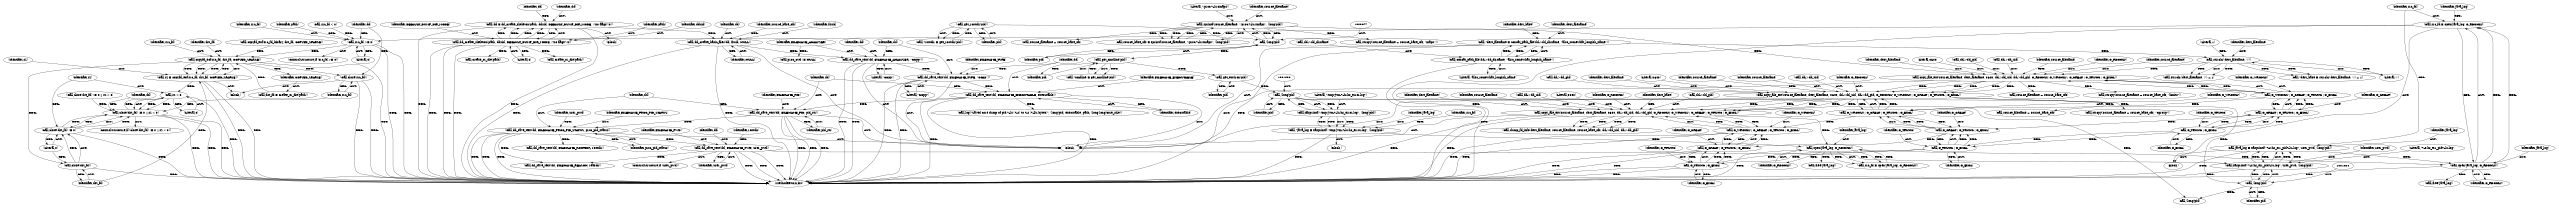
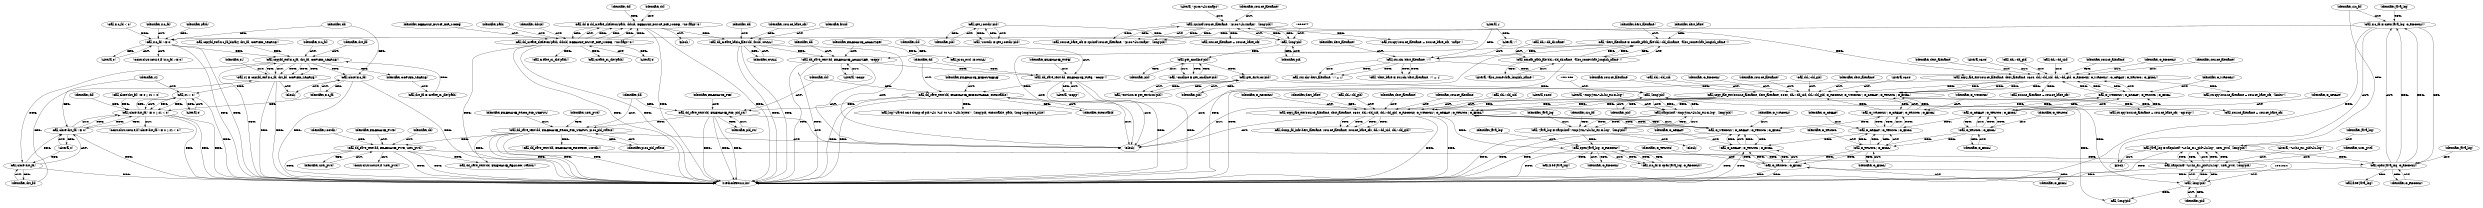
(2320, 64) -> (1501, 33)
none -> (1138, 95)
